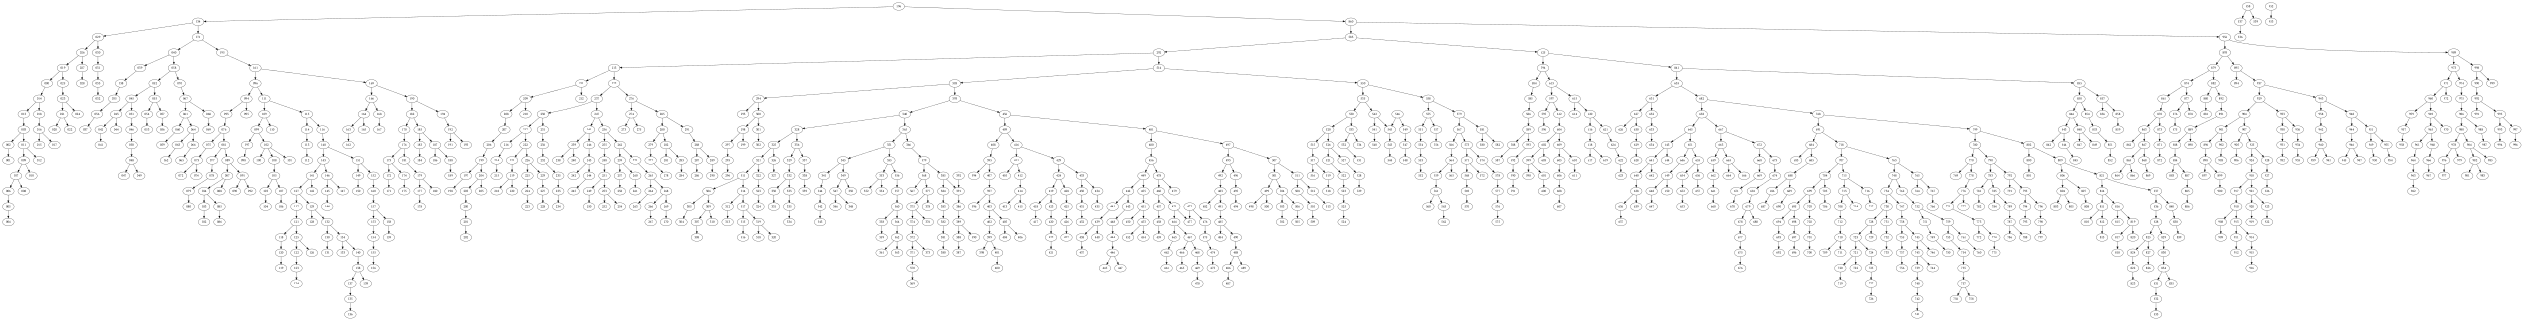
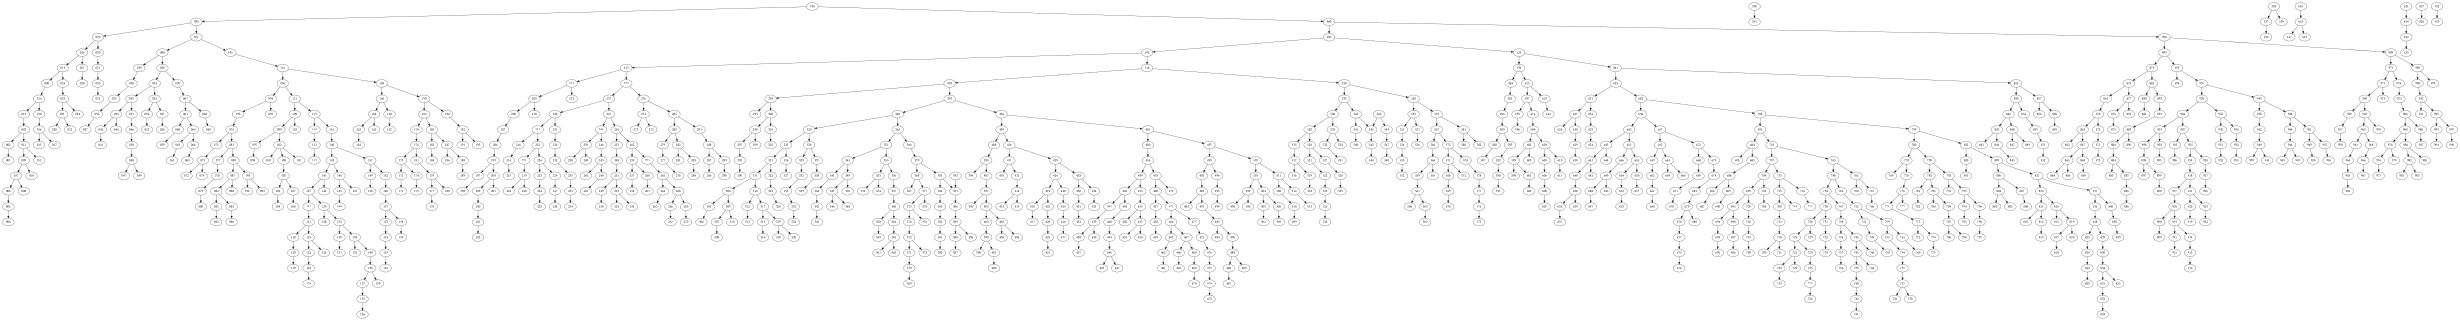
(1590, 114) -> none
(782, 183) -> none
(1190, 213) -> (1197, 229)
(2148, 244) -> none
